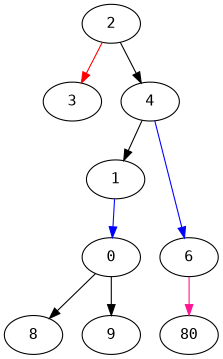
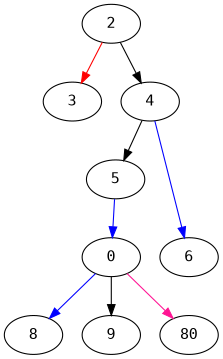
(116, 179) -> (116, 179)
(189, 291) -> (146, 292)
(76, 292) -> (76, 292)
